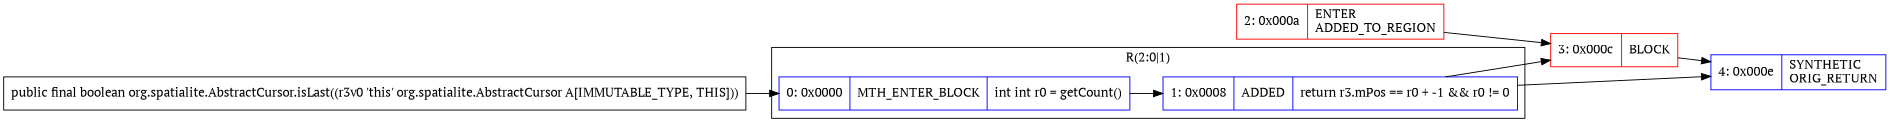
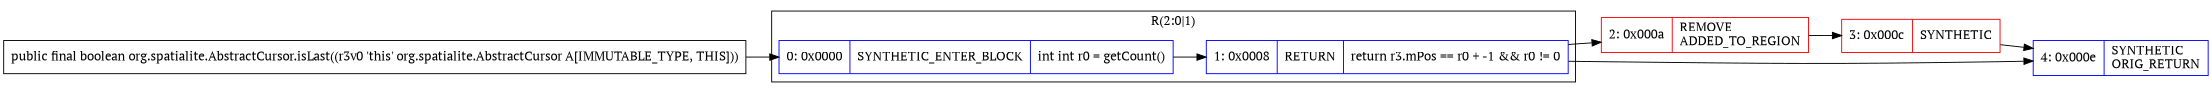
(1336, 14) -> (1706, 28)
(1650, 50) -> (1956, 35)
(1493, 69) -> (1581, 44)
(919, 93) -> (940, 57)
(1263, 93) -> (1310, 57)
